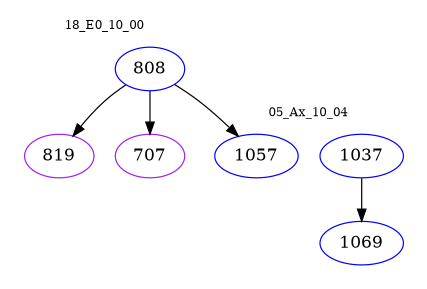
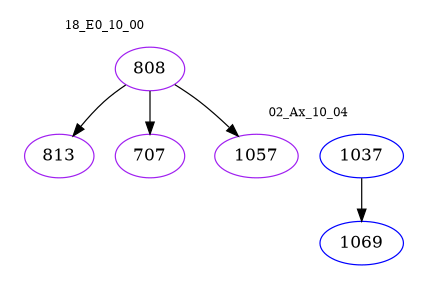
(150, 69) -> (150, 69)
(308, 113) -> (308, 113)
(59, 156) -> (59, 156)
(256, 156) -> (256, 156)
